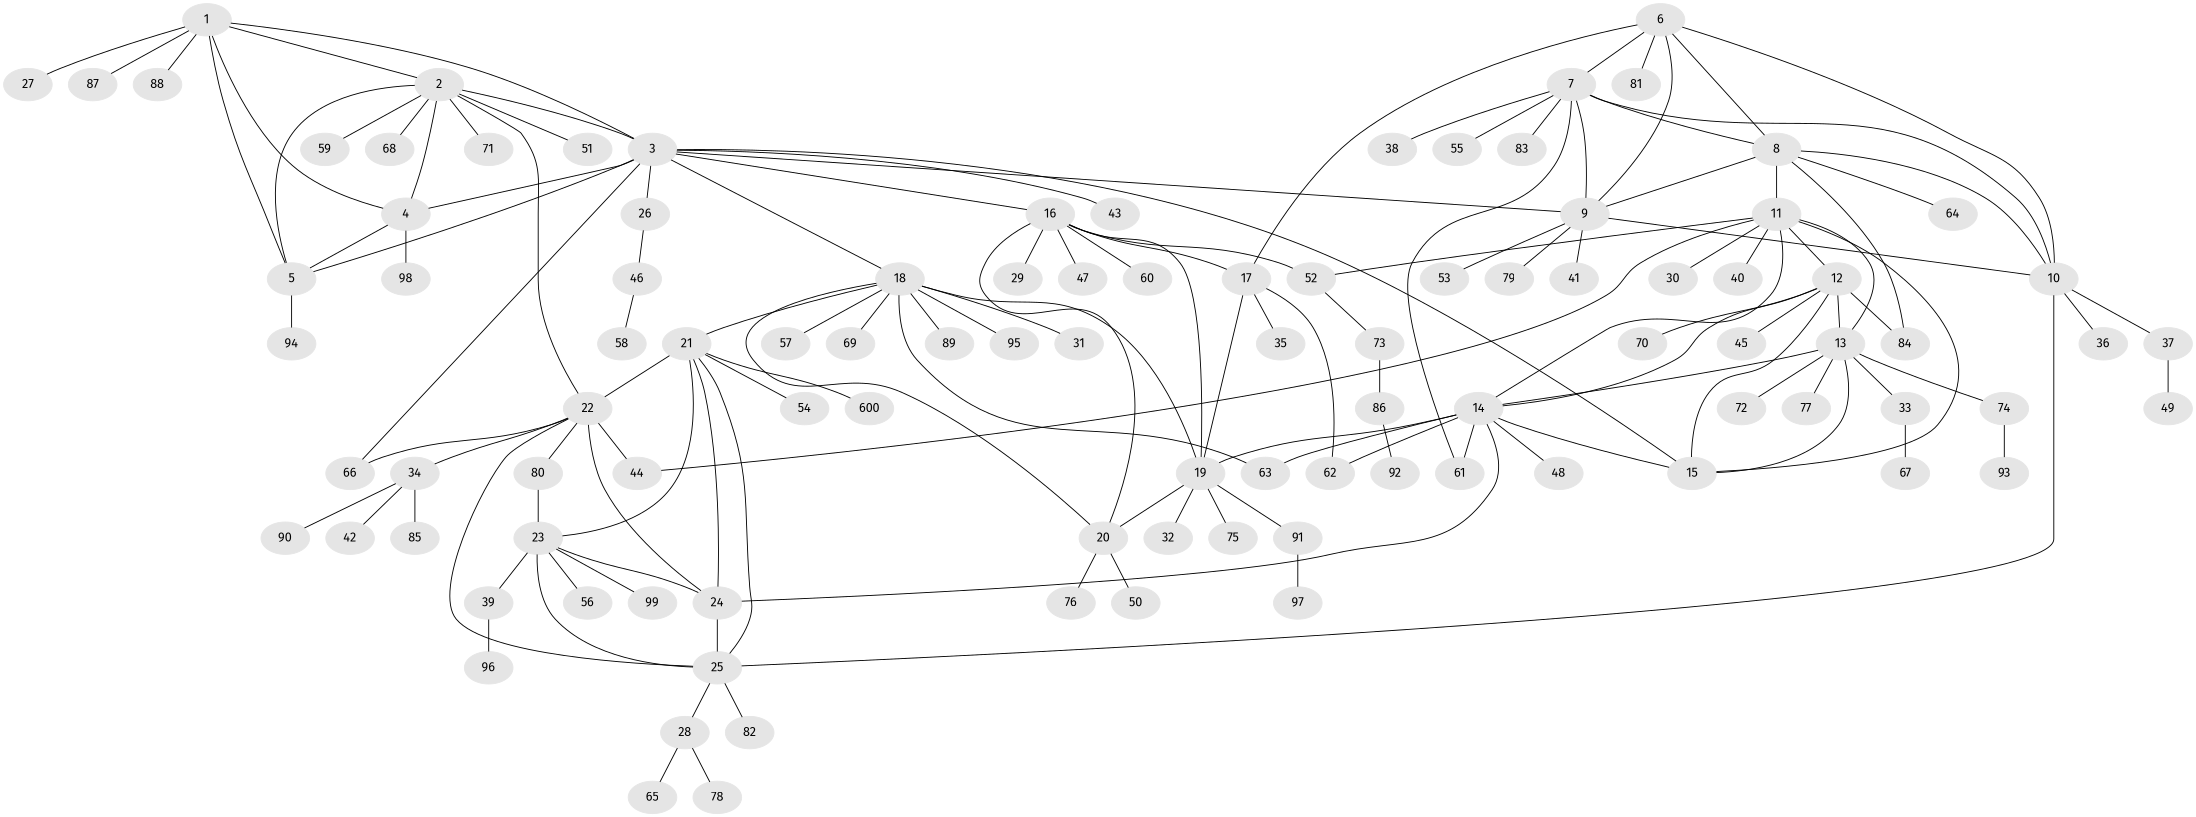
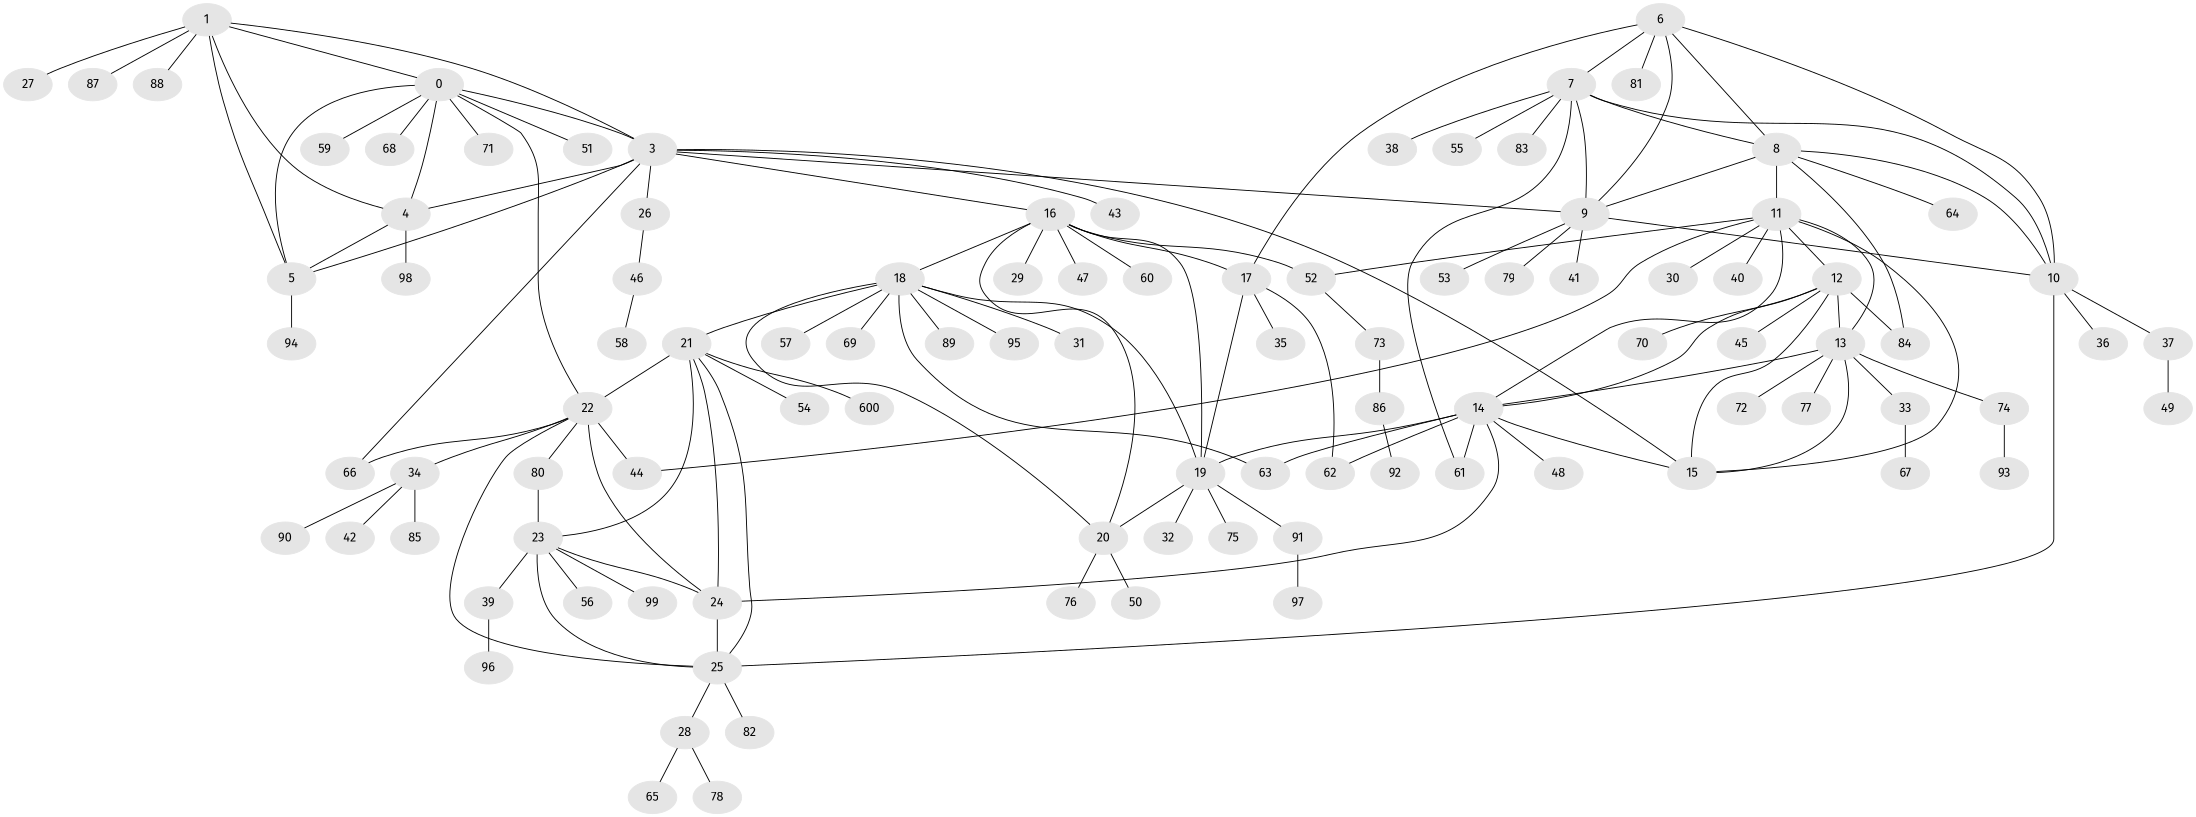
(439, 85) -> (439, 85)
(776, 214) -> (975, 247)
